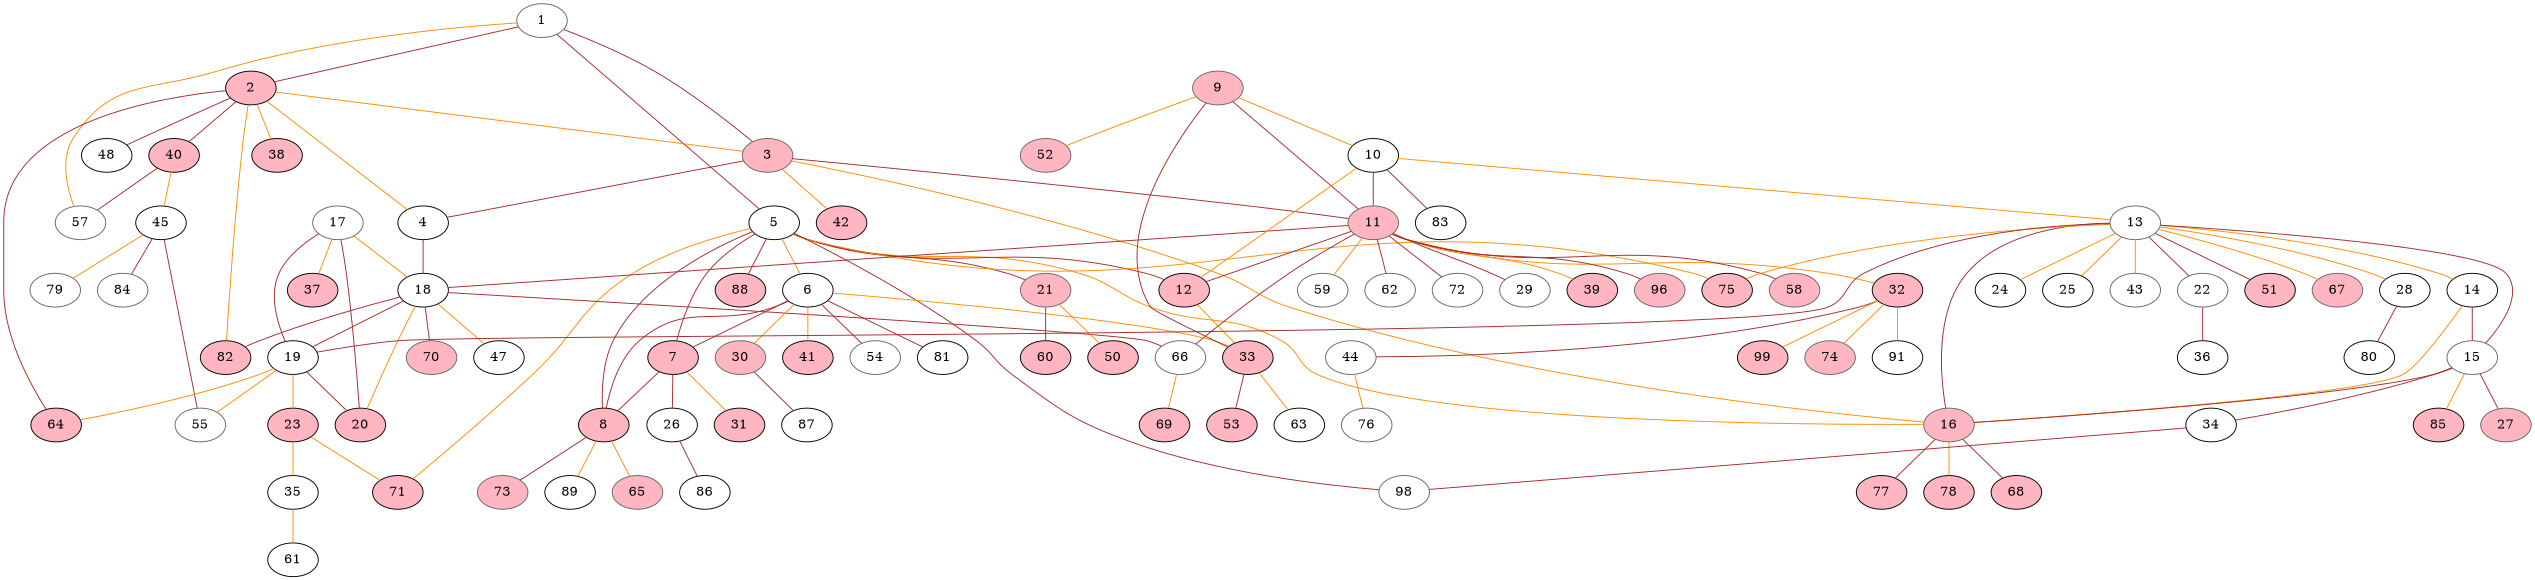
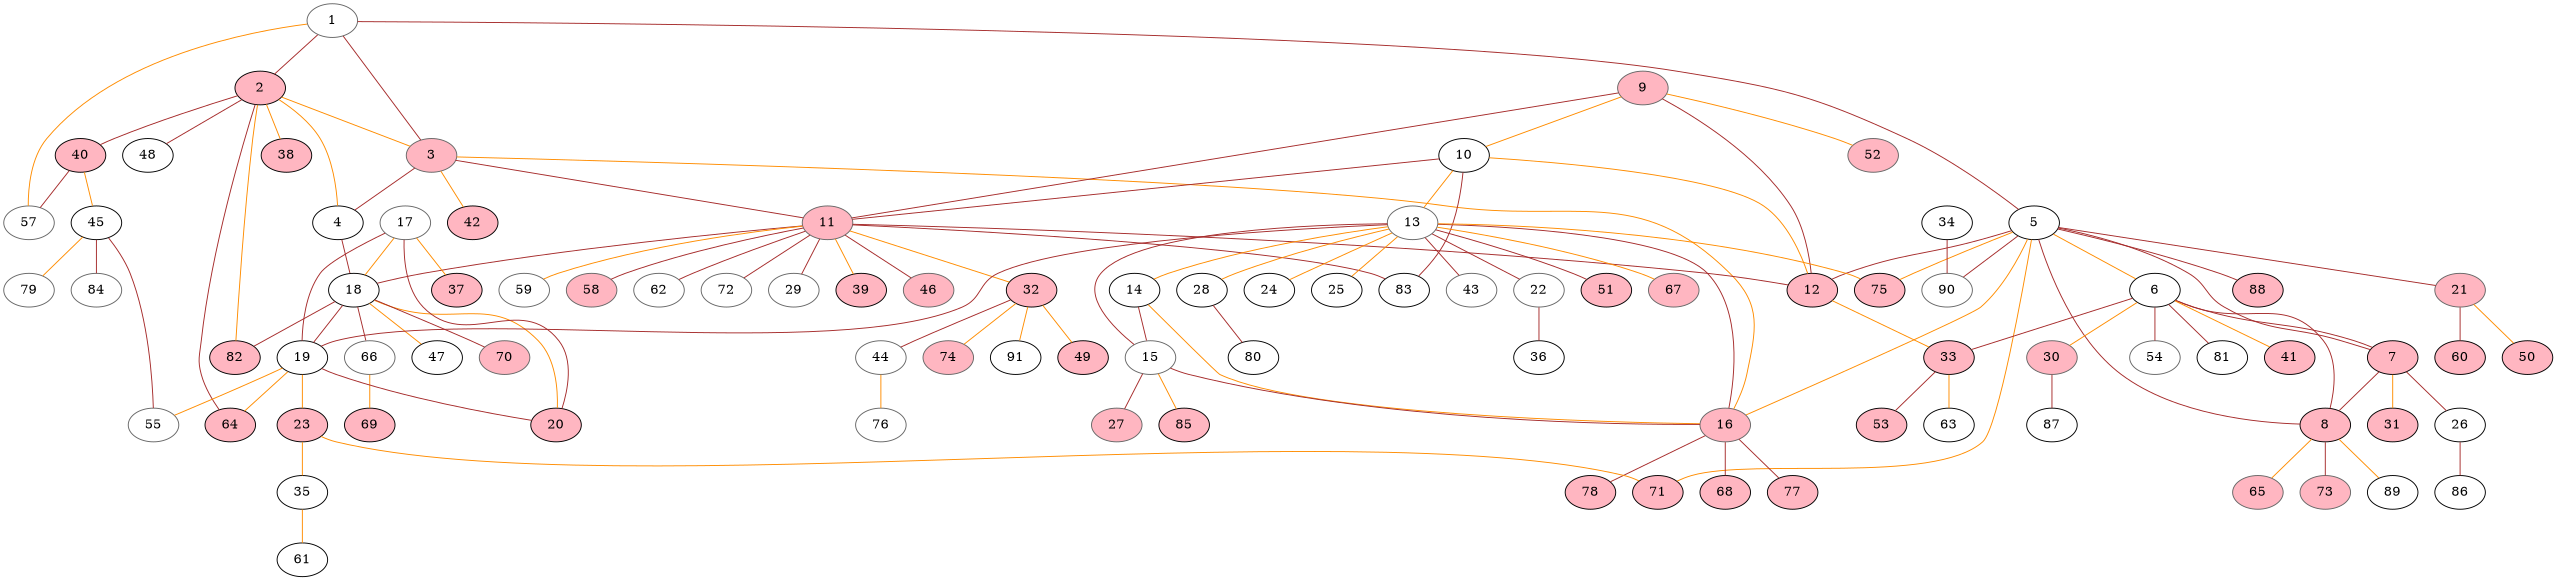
(1140, 233) -> (1759, 168)
(2135, 257) -> (1443, 257)
(1272, 285) -> (1107, 240)
(1660, 290) -> (929, 290)
(1032, 312) -> (2052, 324)
(1763, 358) -> (1083, 358)
(2345, 398) -> none
(1949, 459) -> (1658, 459)
(1404, 492) -> (1947, 290)
